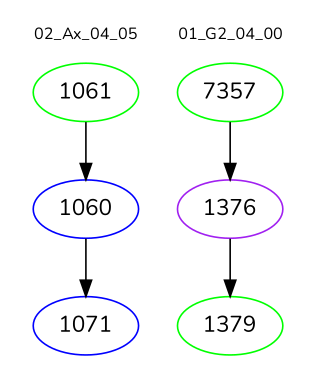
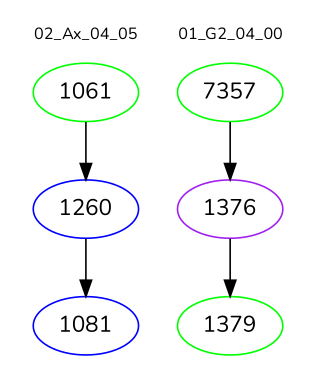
(86, 209) -> (86, 209)
(86, 326) -> (86, 326)
